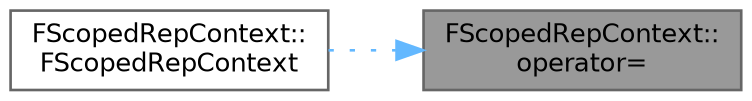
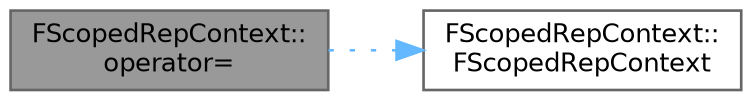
(362, 50) -> (362, 50)
